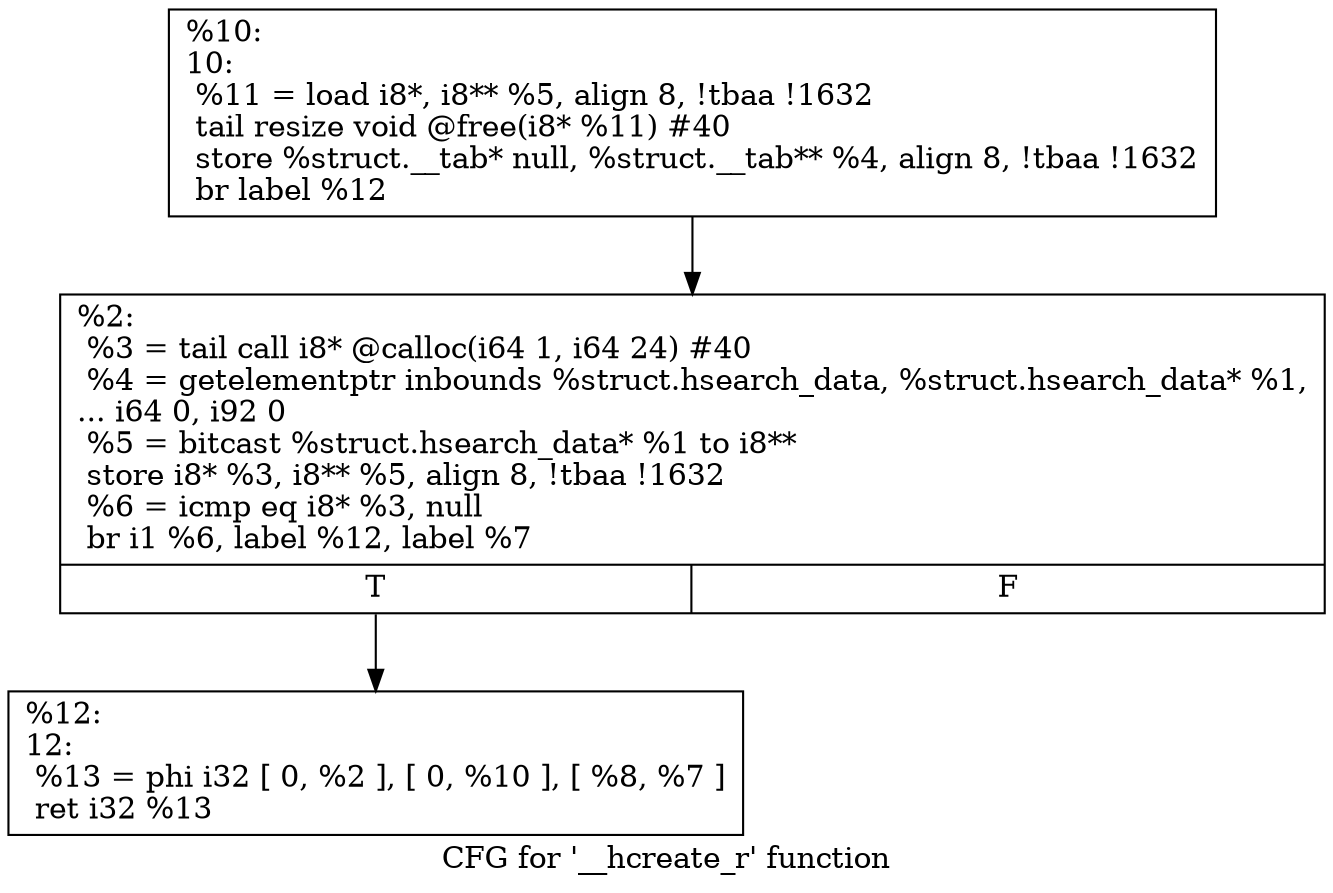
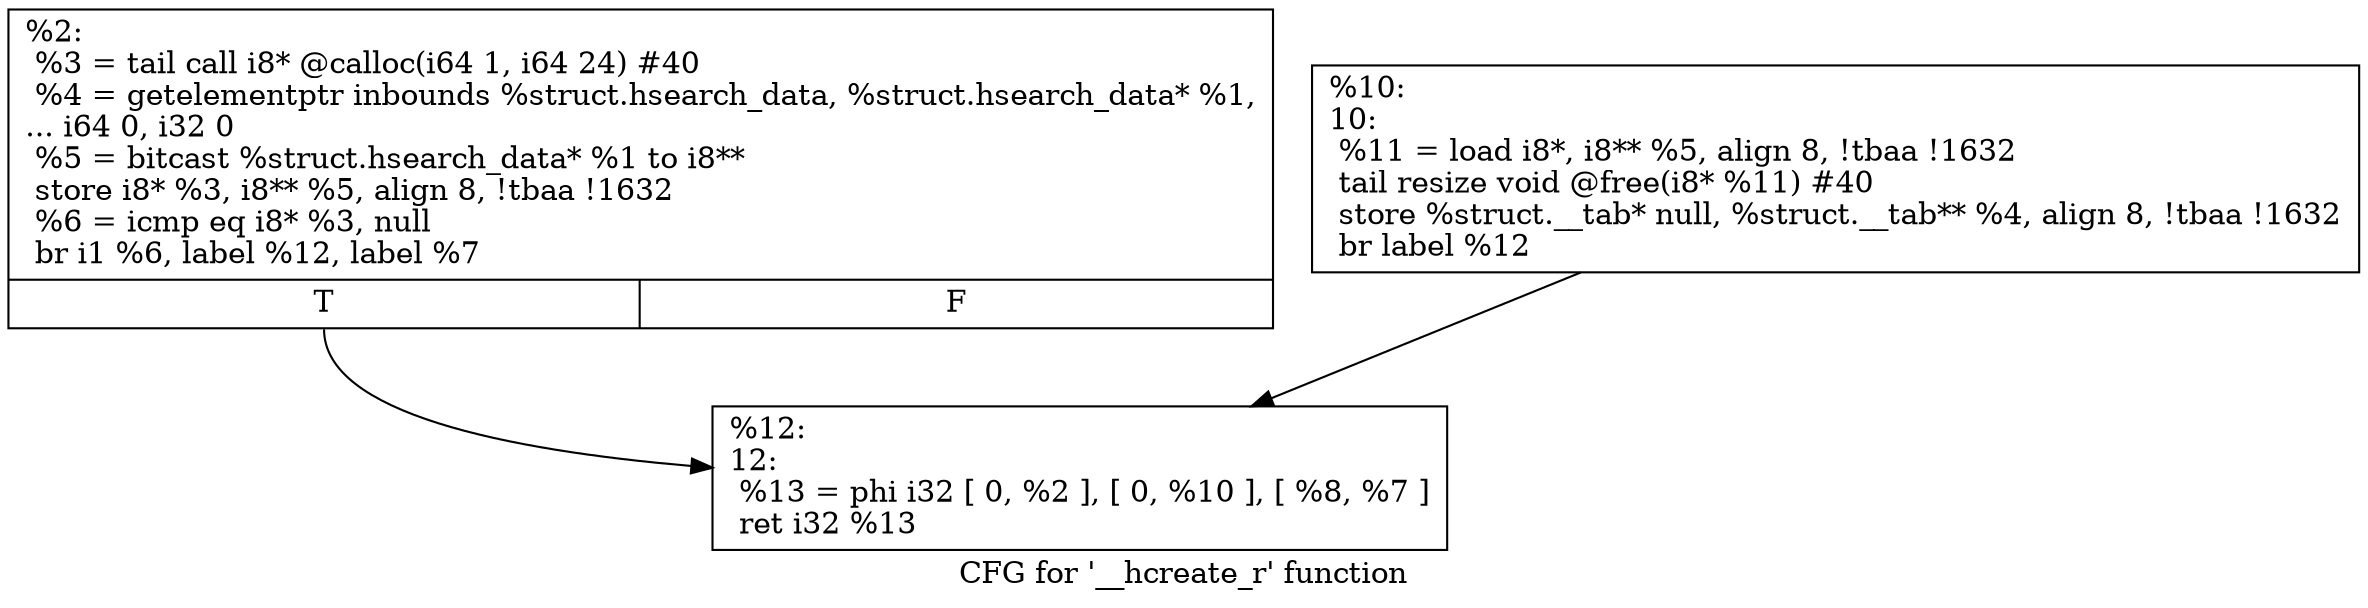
(692, 244) -> (1426, 335)
(183, 413) -> (131, 128)
